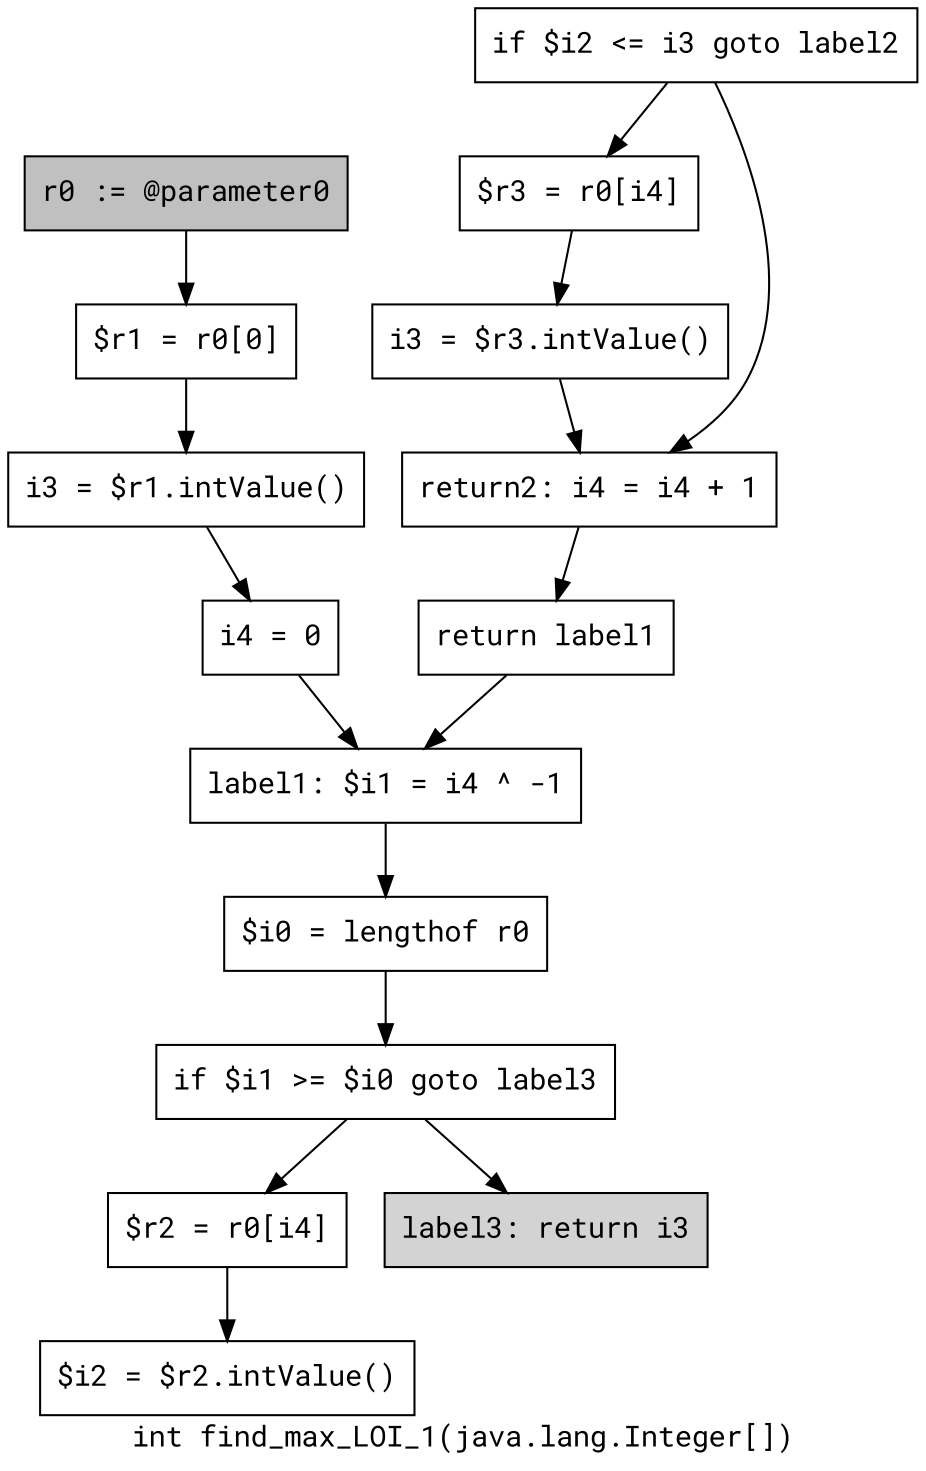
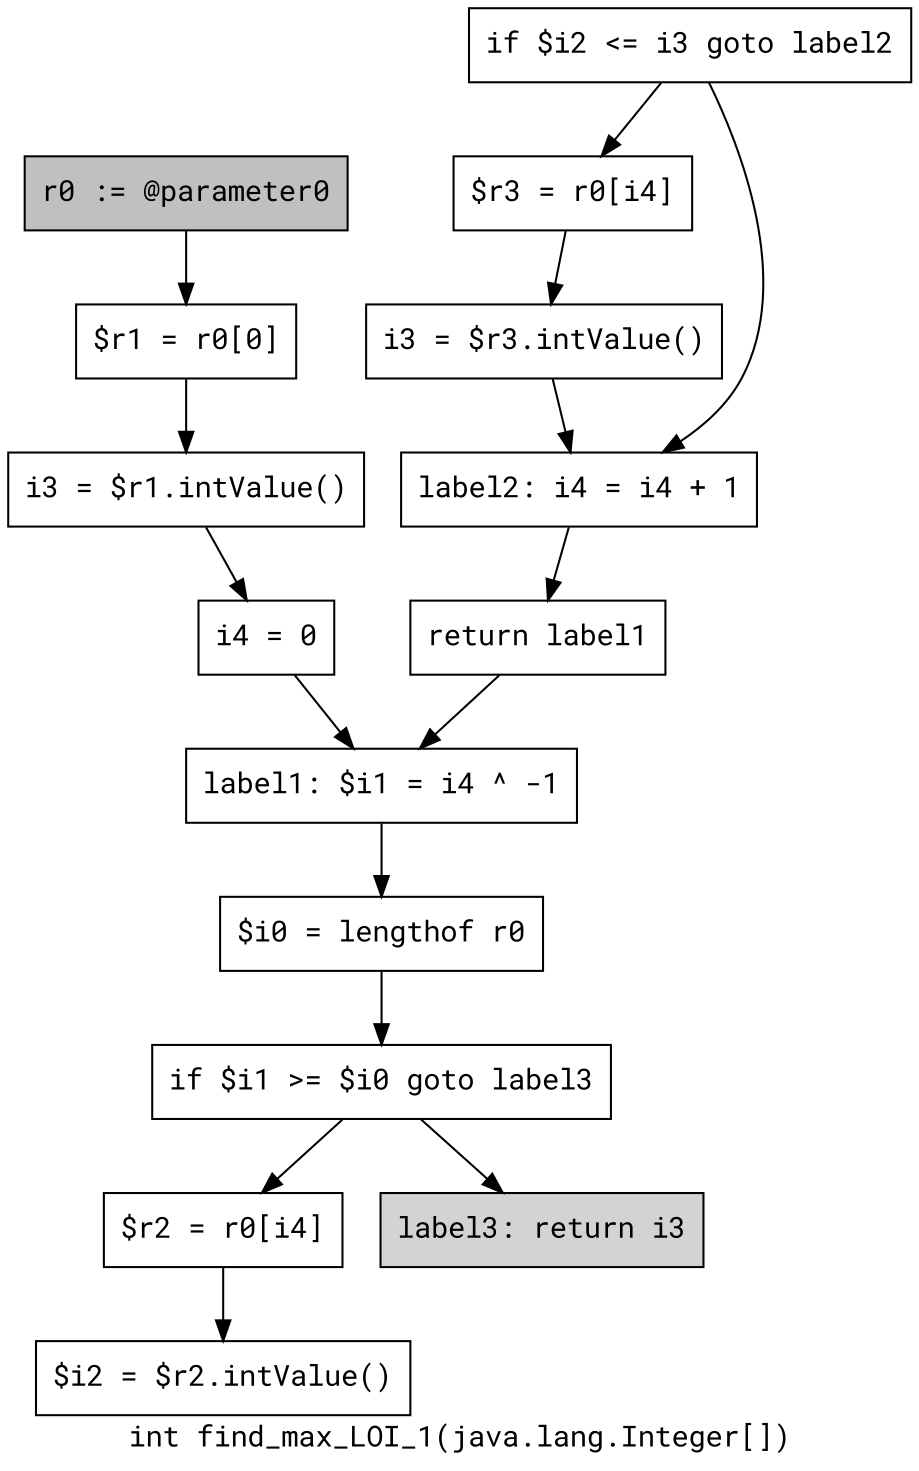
(589, 490) -> (579, 490)
